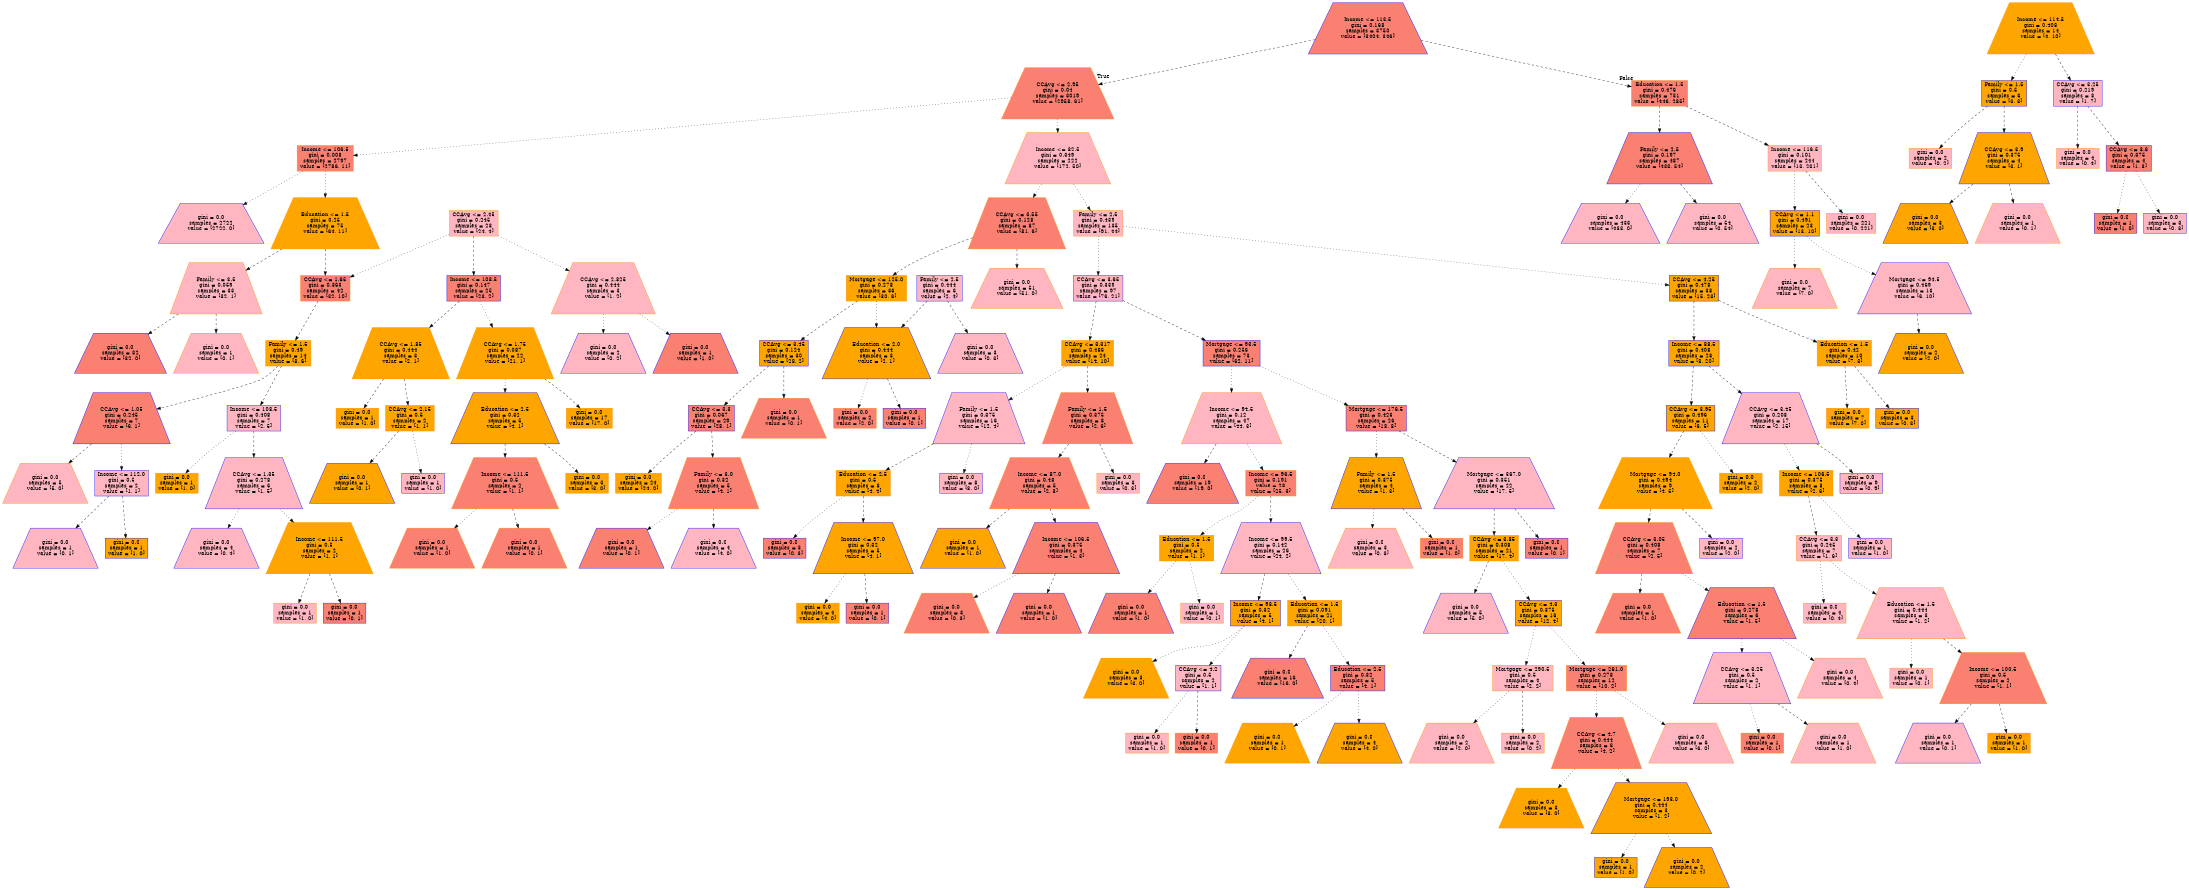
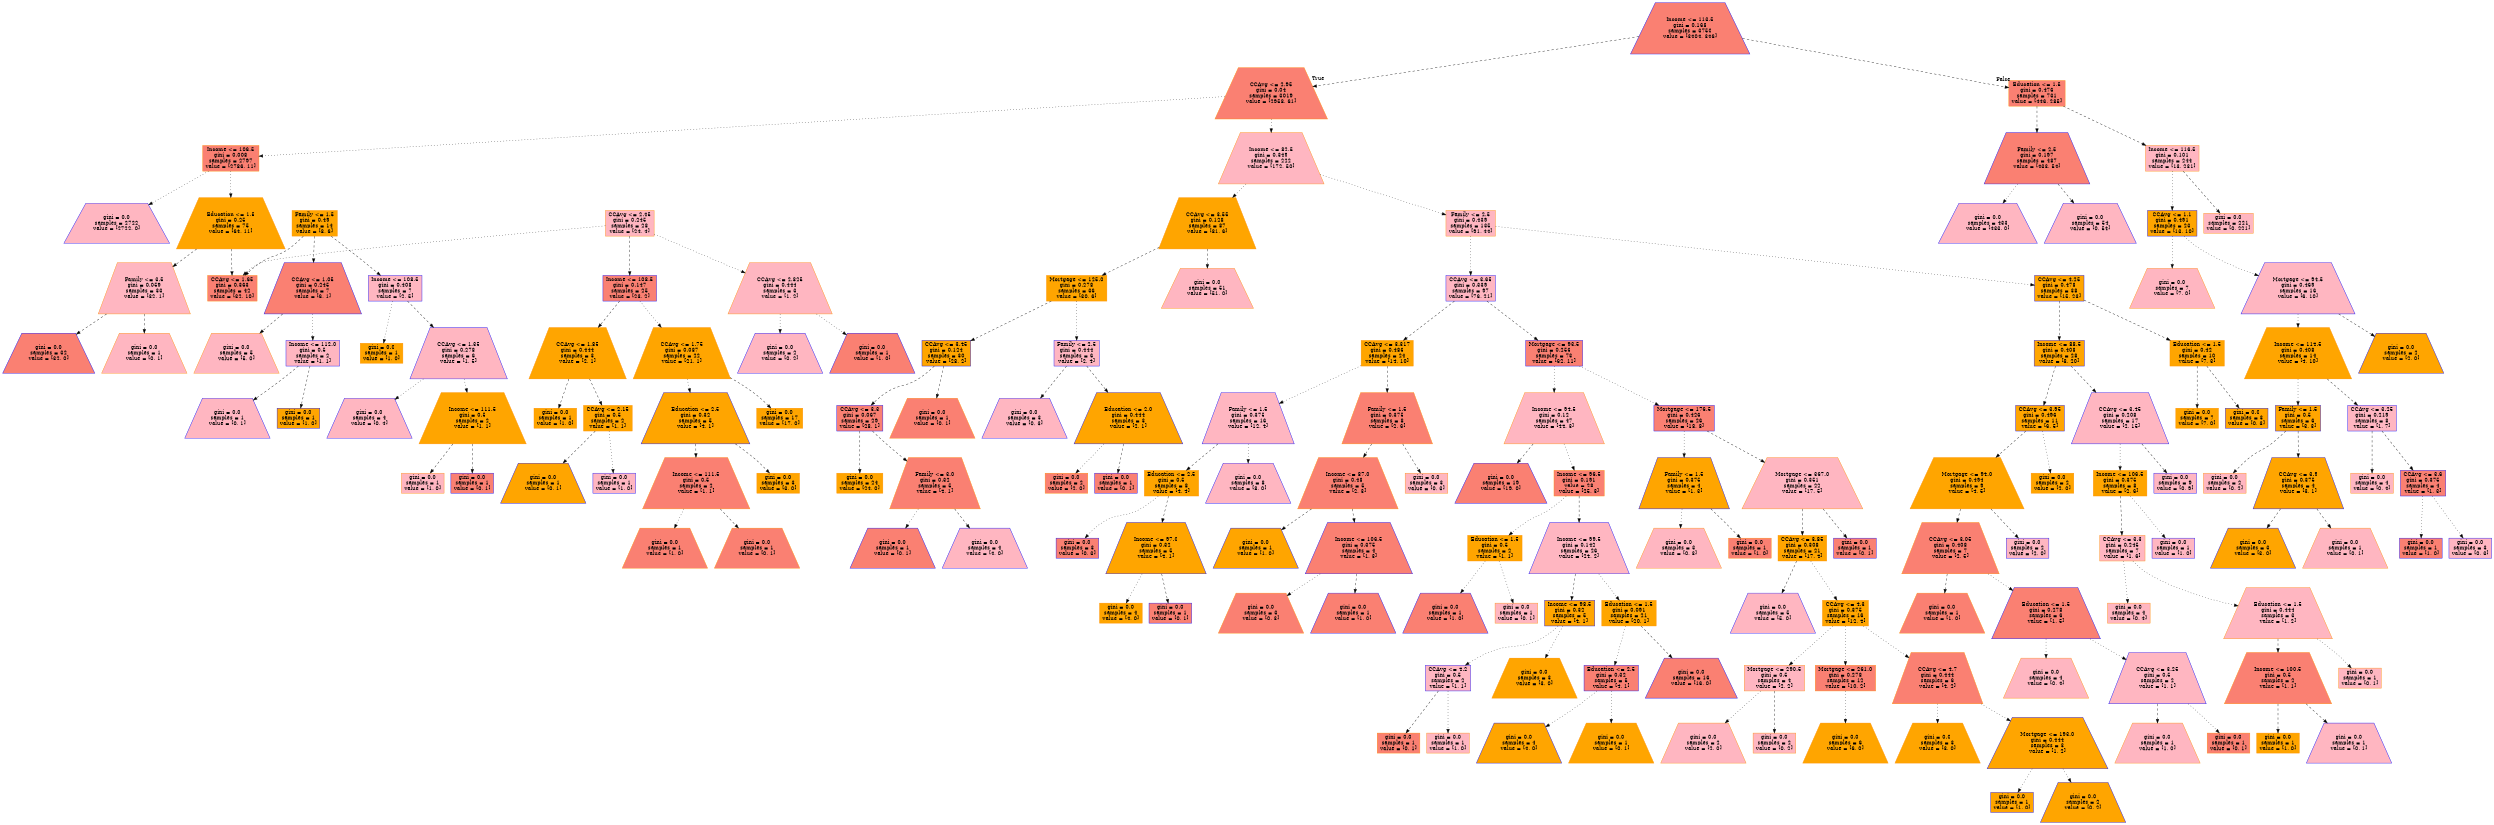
(1017, 223) -> (1207, 223)
(876, 312) -> (1077, 319)
(308, 319) -> (276, 255)
none -> (2298, 319)
(961, 483) -> (1248, 483)
(1494, 483) -> (1802, 483)
(1538, 613) -> (1845, 613)
(1596, 702) -> (1885, 641)
(1691, 743) -> (1845, 743)
